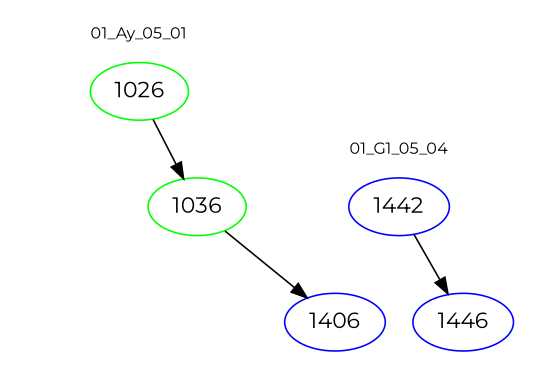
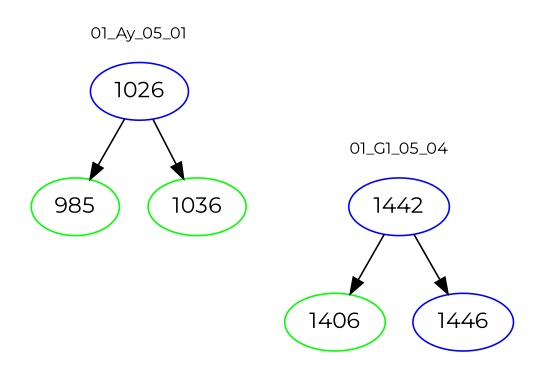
(139, 91) -> (139, 91)
none -> (75, 207)
(260, 259) -> (371, 257)
(335, 322) -> (335, 322)
